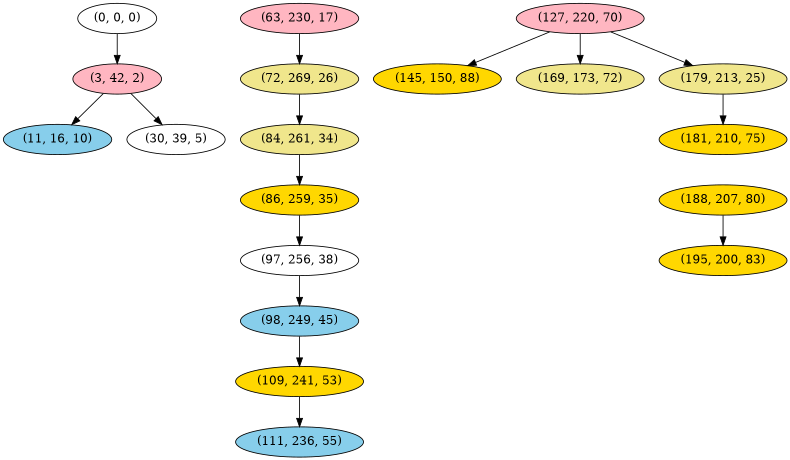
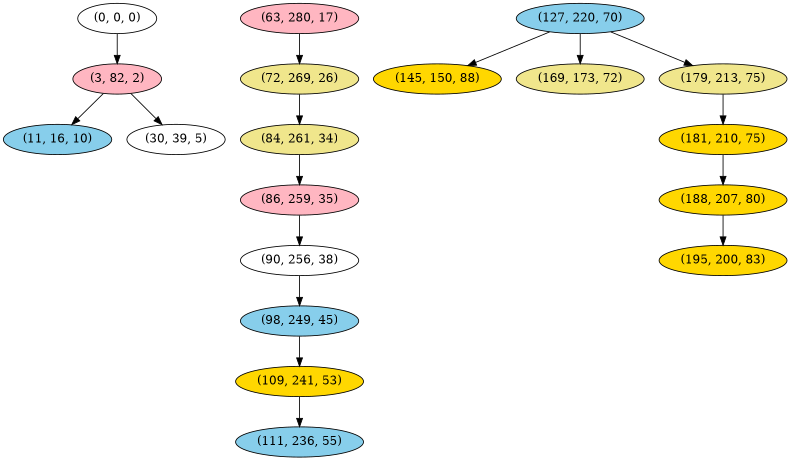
(300, 18) -> (300, 18)
(580, 18) -> (580, 18)
(117, 79) -> (117, 79)
(723, 79) -> (723, 79)
none -> (723, 166)
(300, 200) -> (300, 200)
(300, 260) -> (300, 260)
